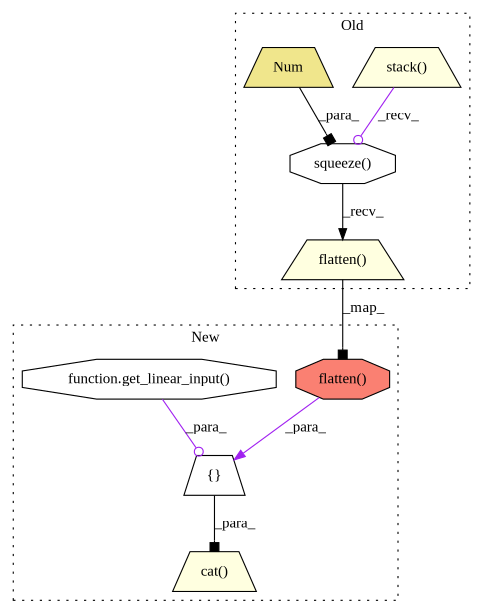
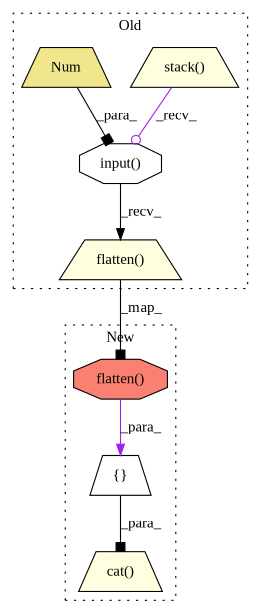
(343, 164) -> (121, 164)
(149, 379) -> none
